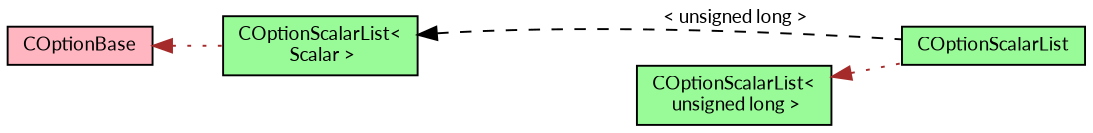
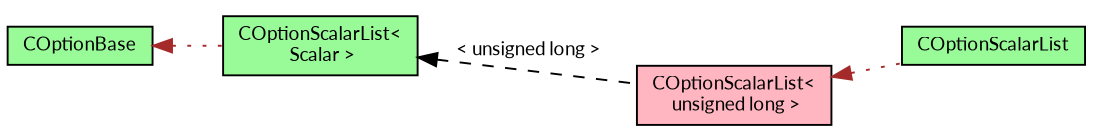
(670, 30) -> (537, 72)
(80, 46) -> (80, 46)
(734, 95) -> (734, 95)
